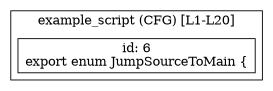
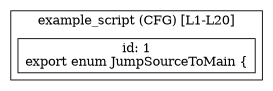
(137, 56) -> (137, 56)
